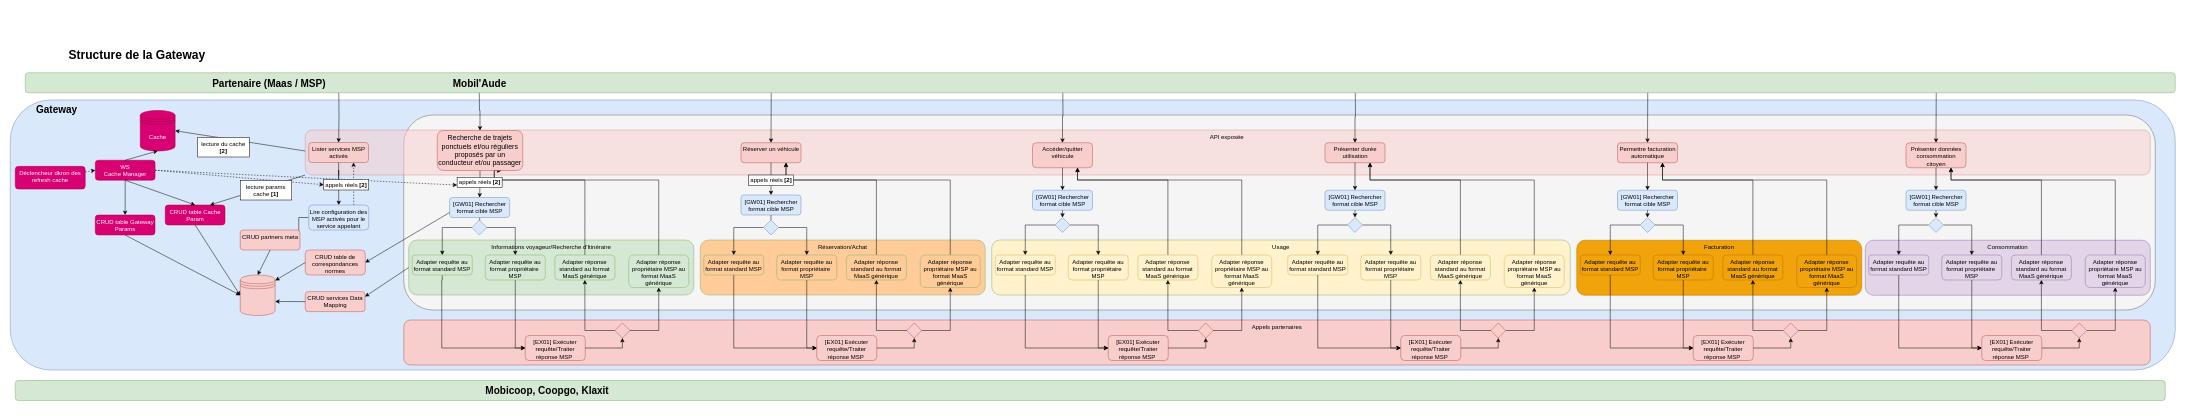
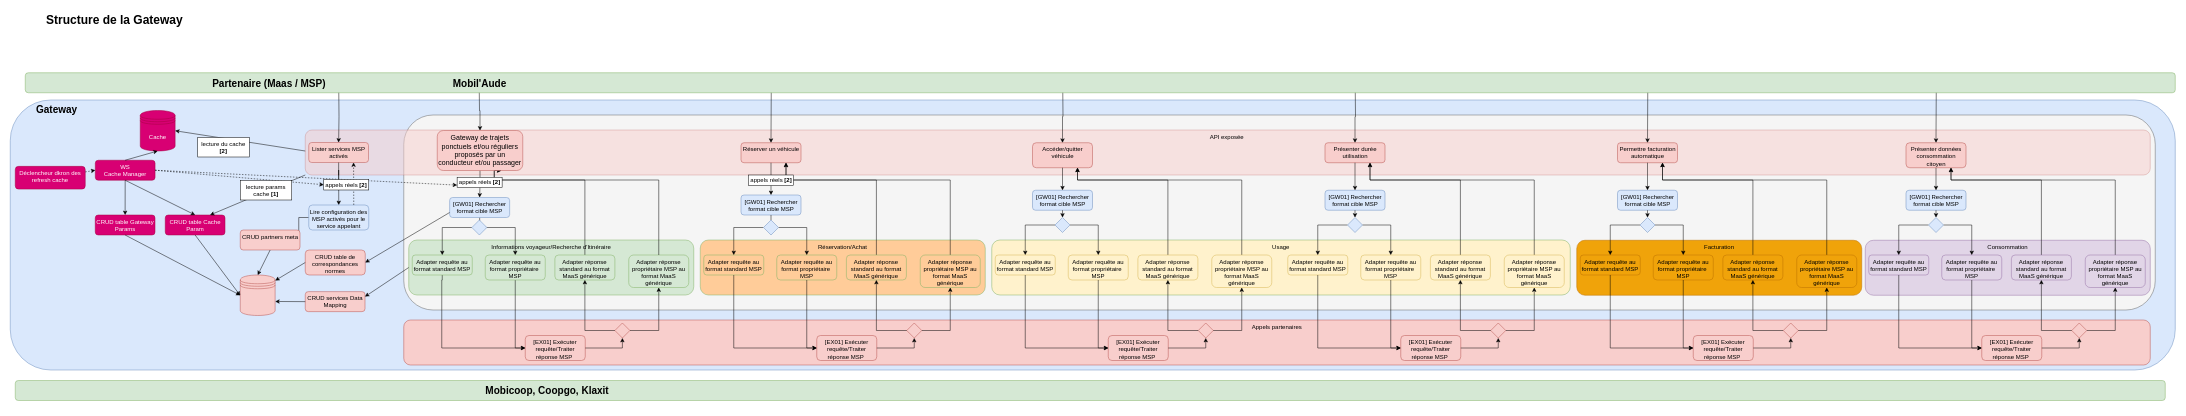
(172, 55) -> (150, 20)
(480, 148) -> (480, 148)
(195, 215) -> (195, 225)
